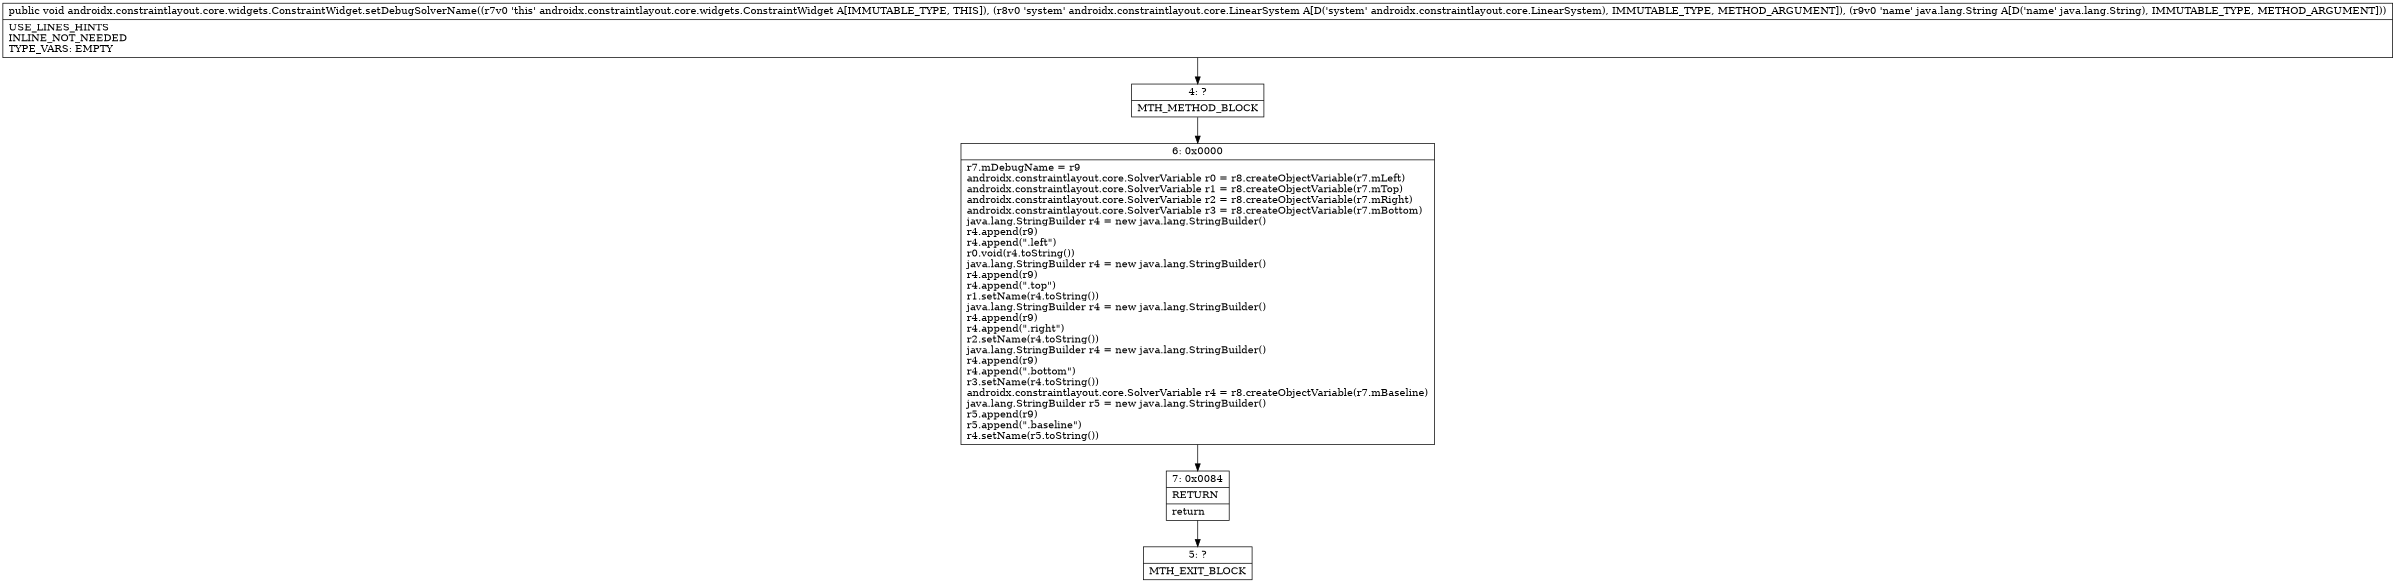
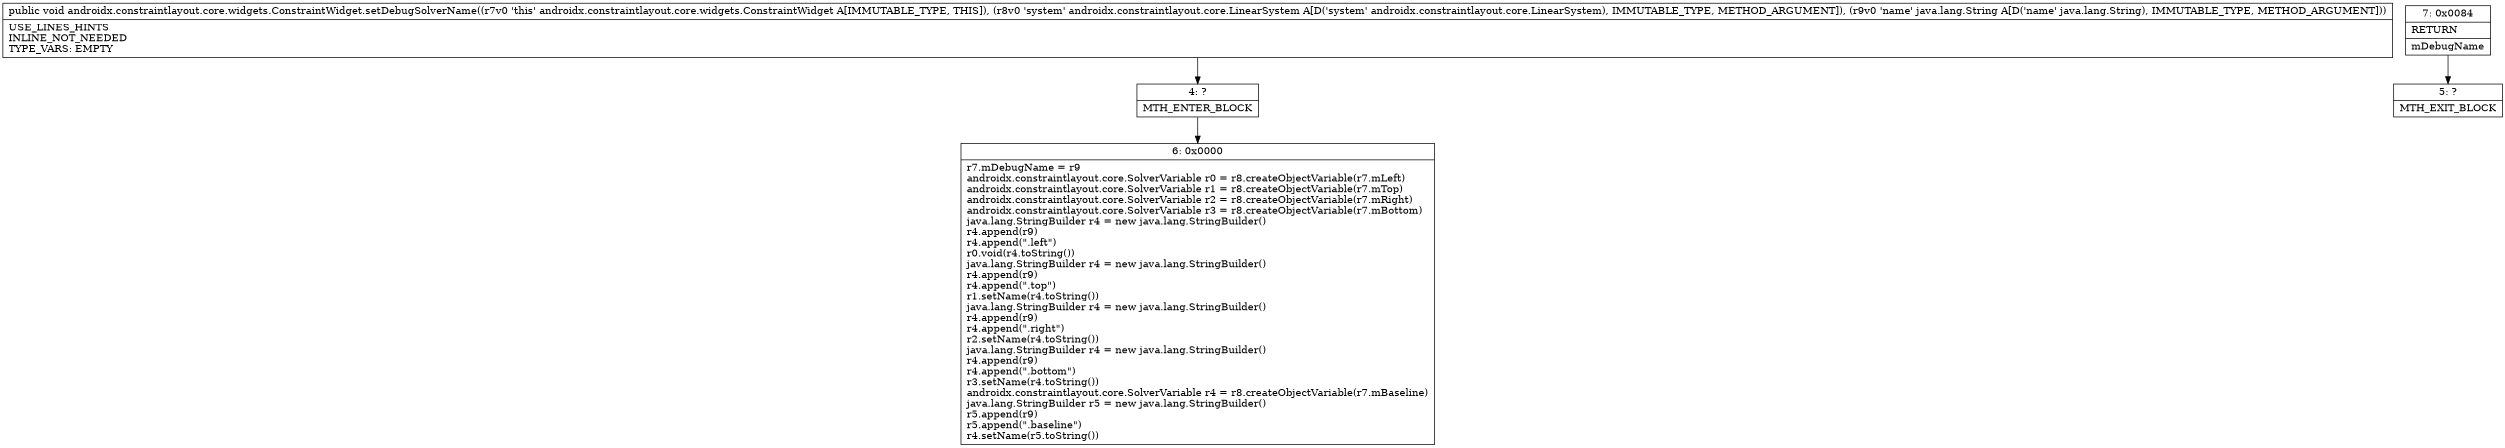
(1198, 108) -> (1198, 108)
(1198, 454) -> none
(1188, 512) -> (2448, 46)
